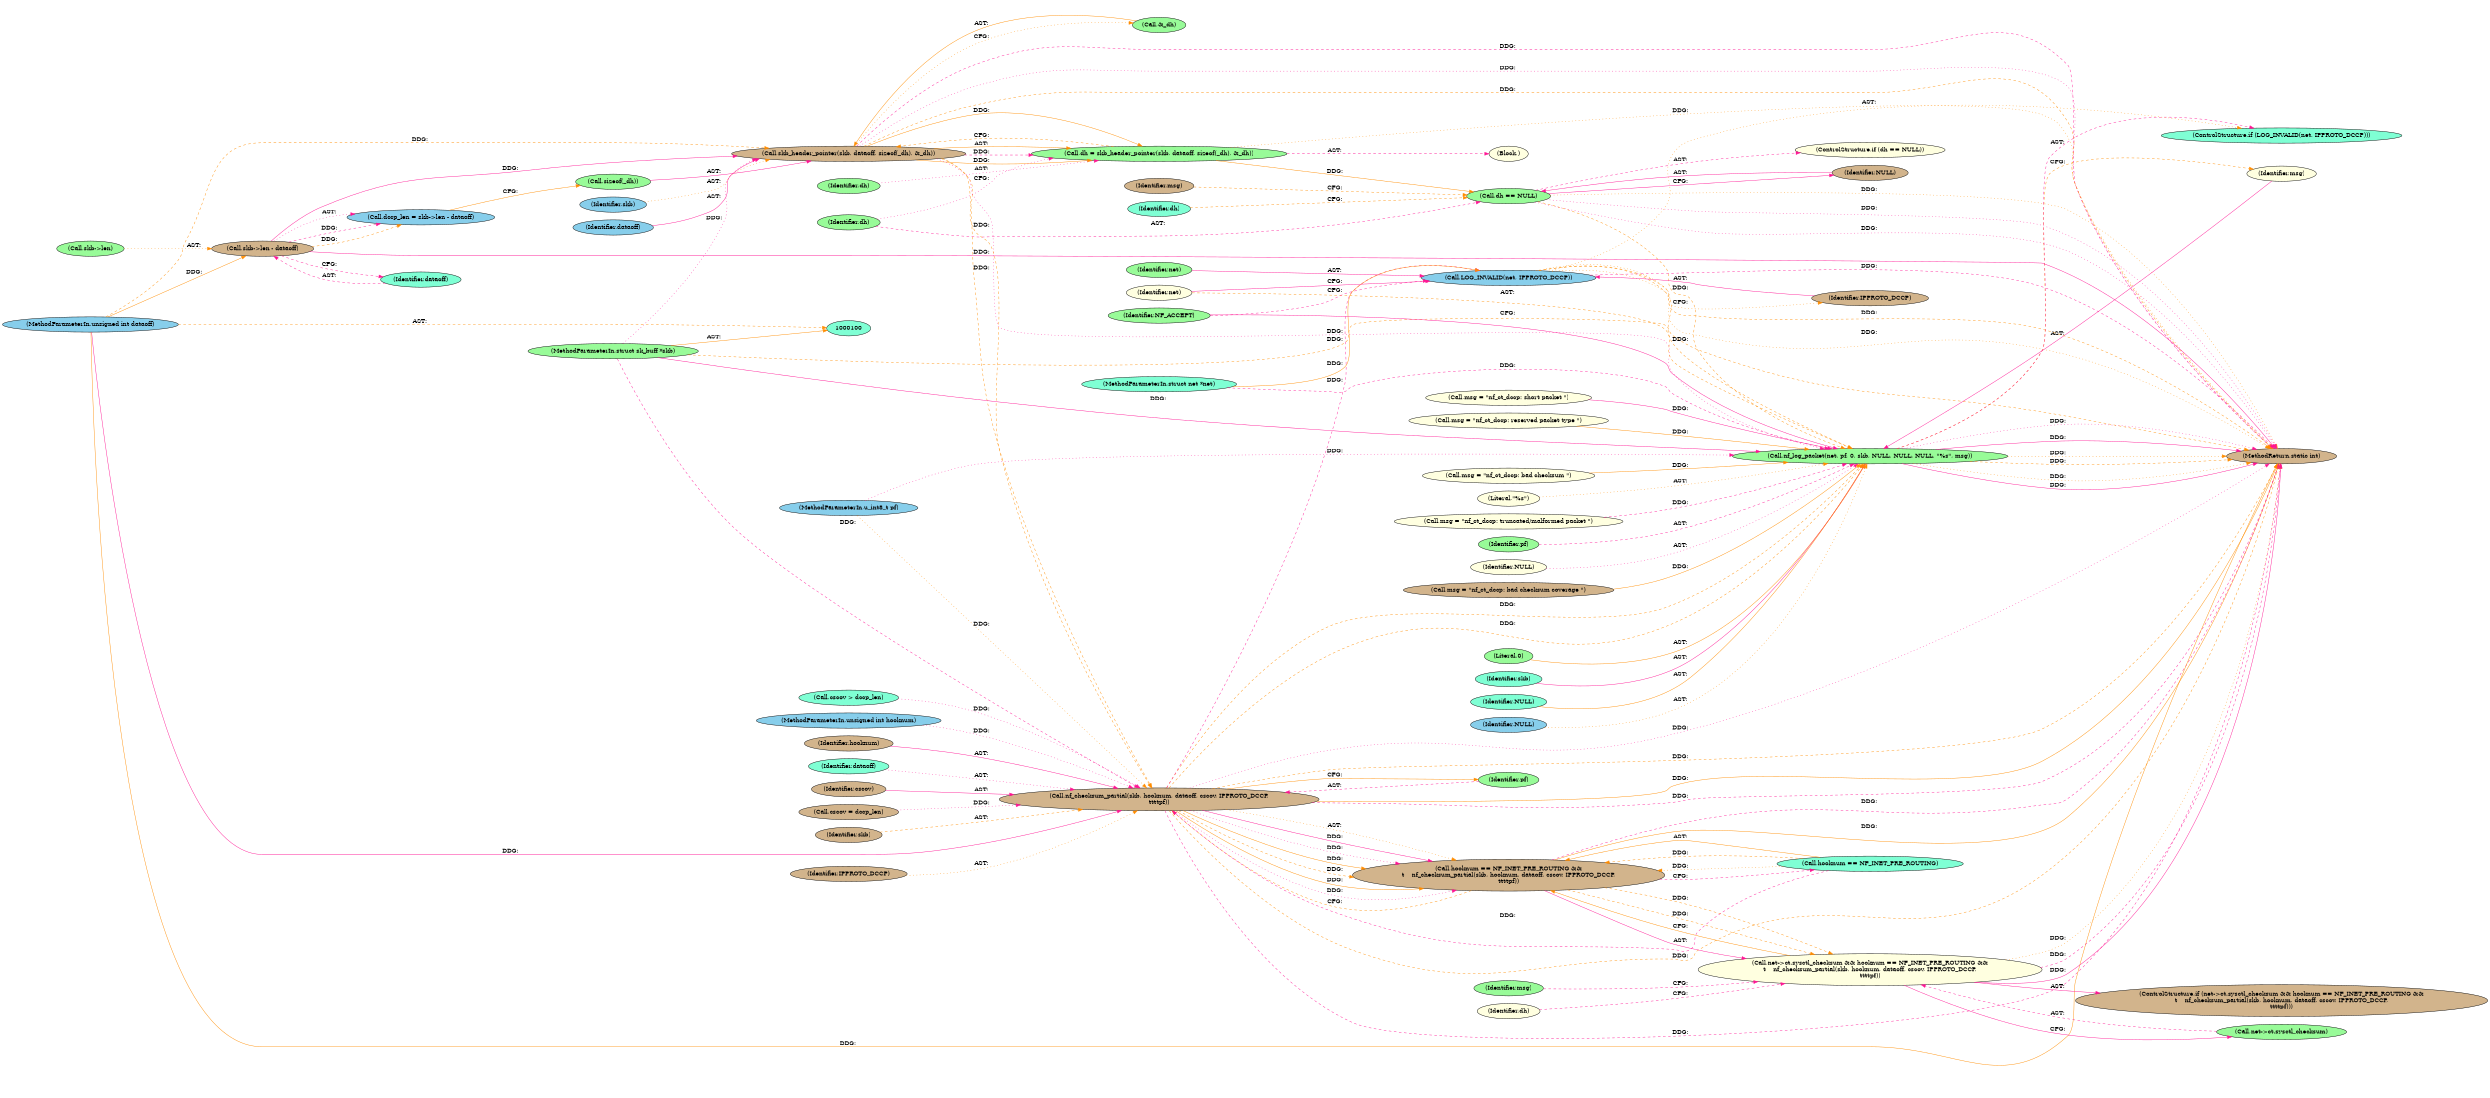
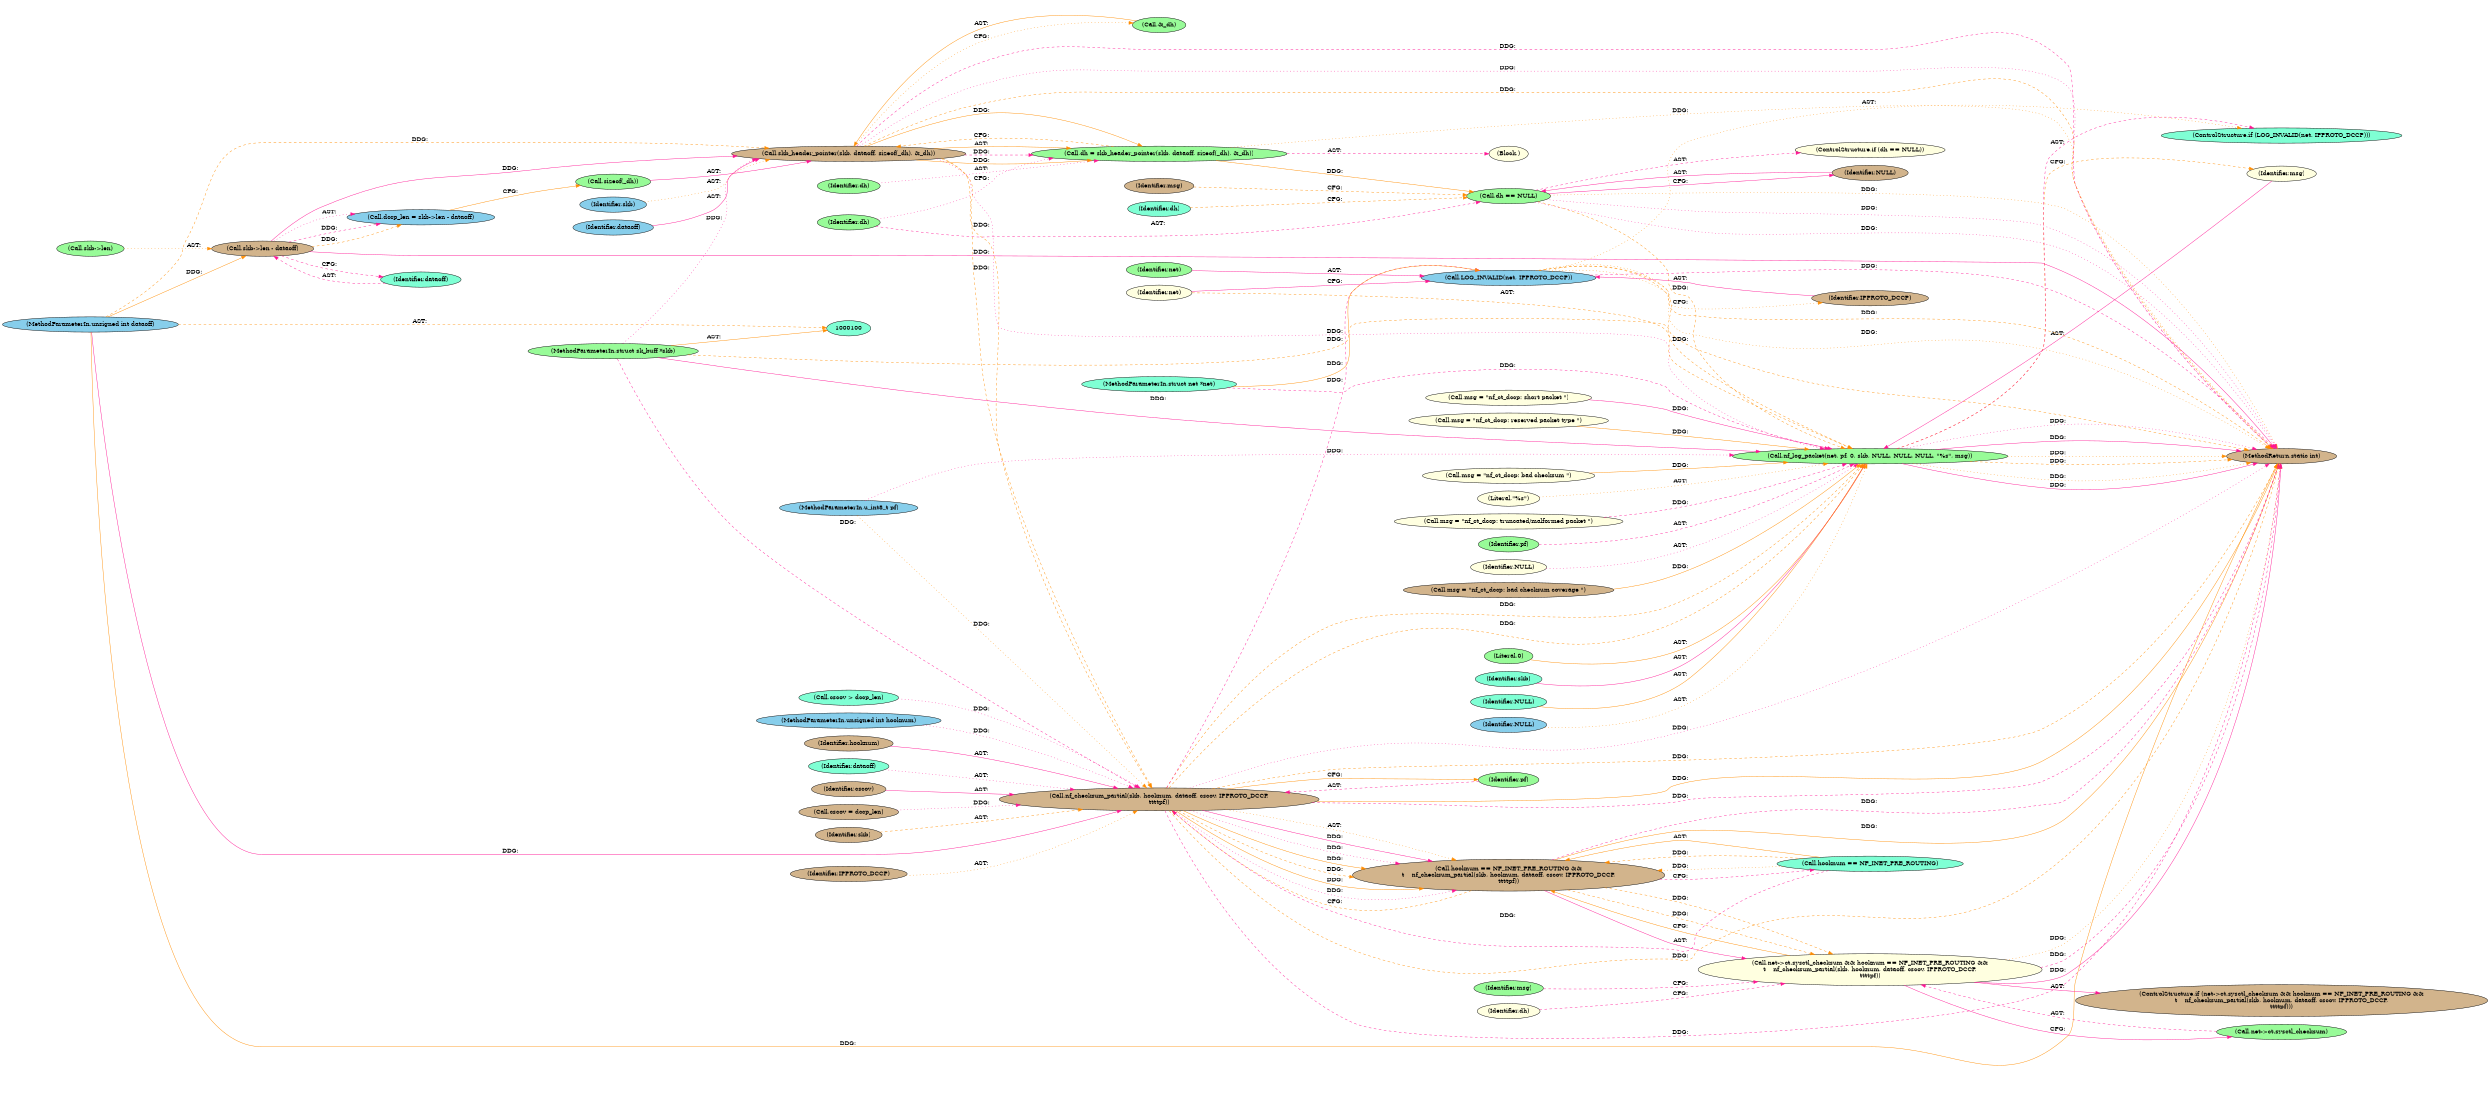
(1159, 316) -> none
